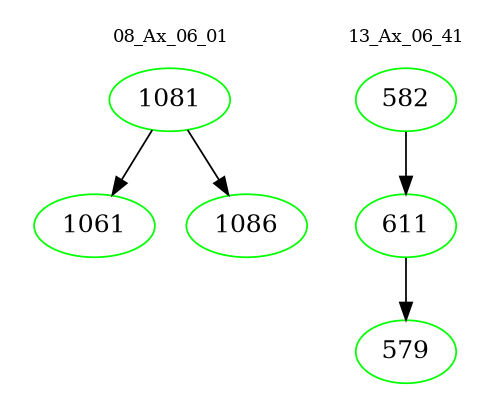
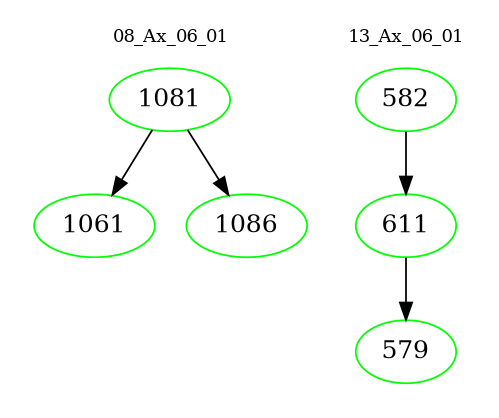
(406, 38) -> (406, 38)
